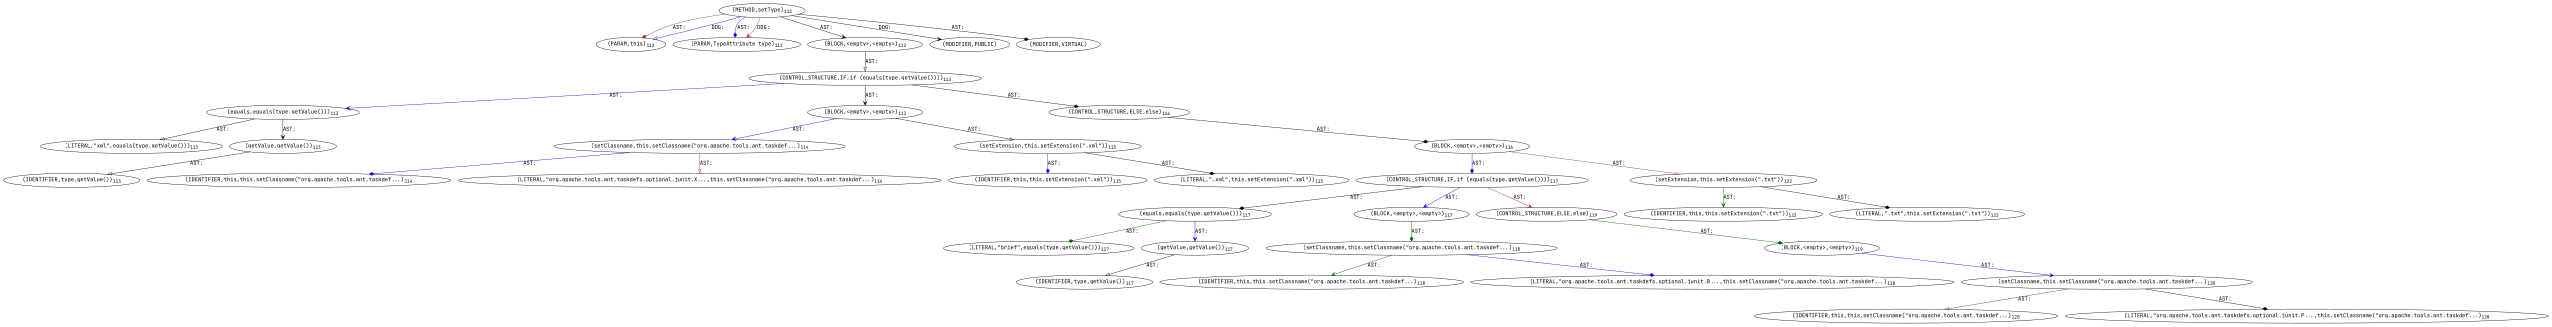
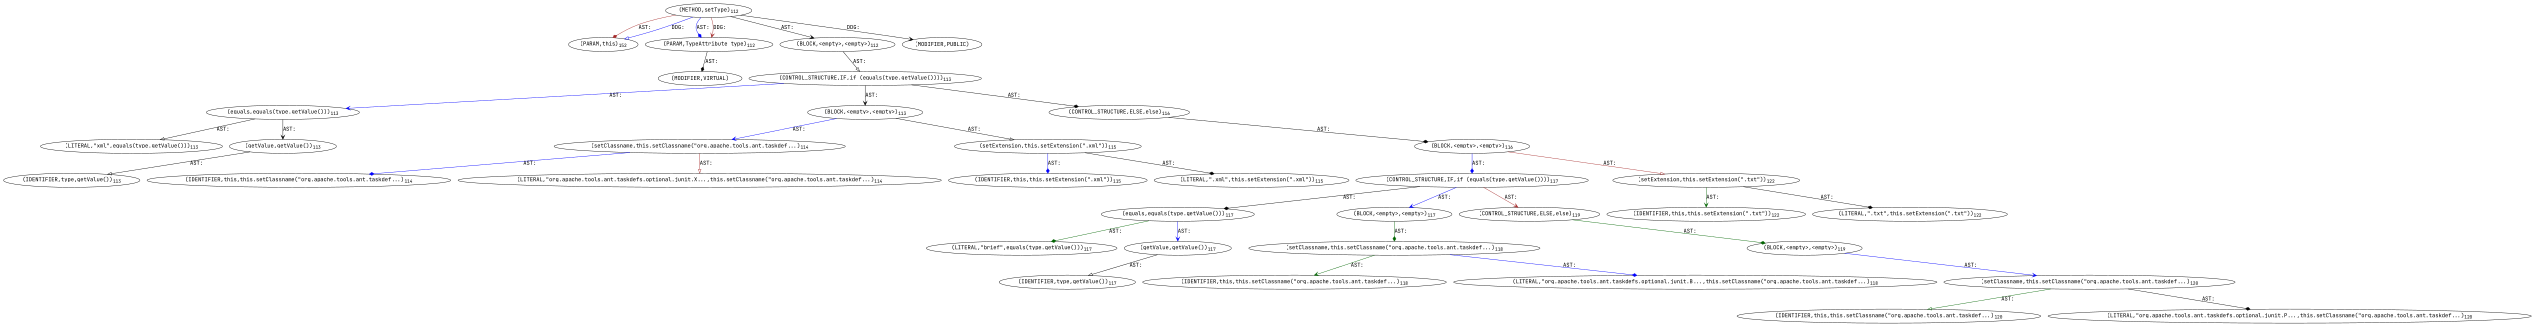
(911, 26) -> (705, 59)
(651, 44) -> (623, 44)
